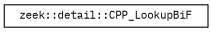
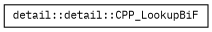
(106, 16) -> (106, 16)
